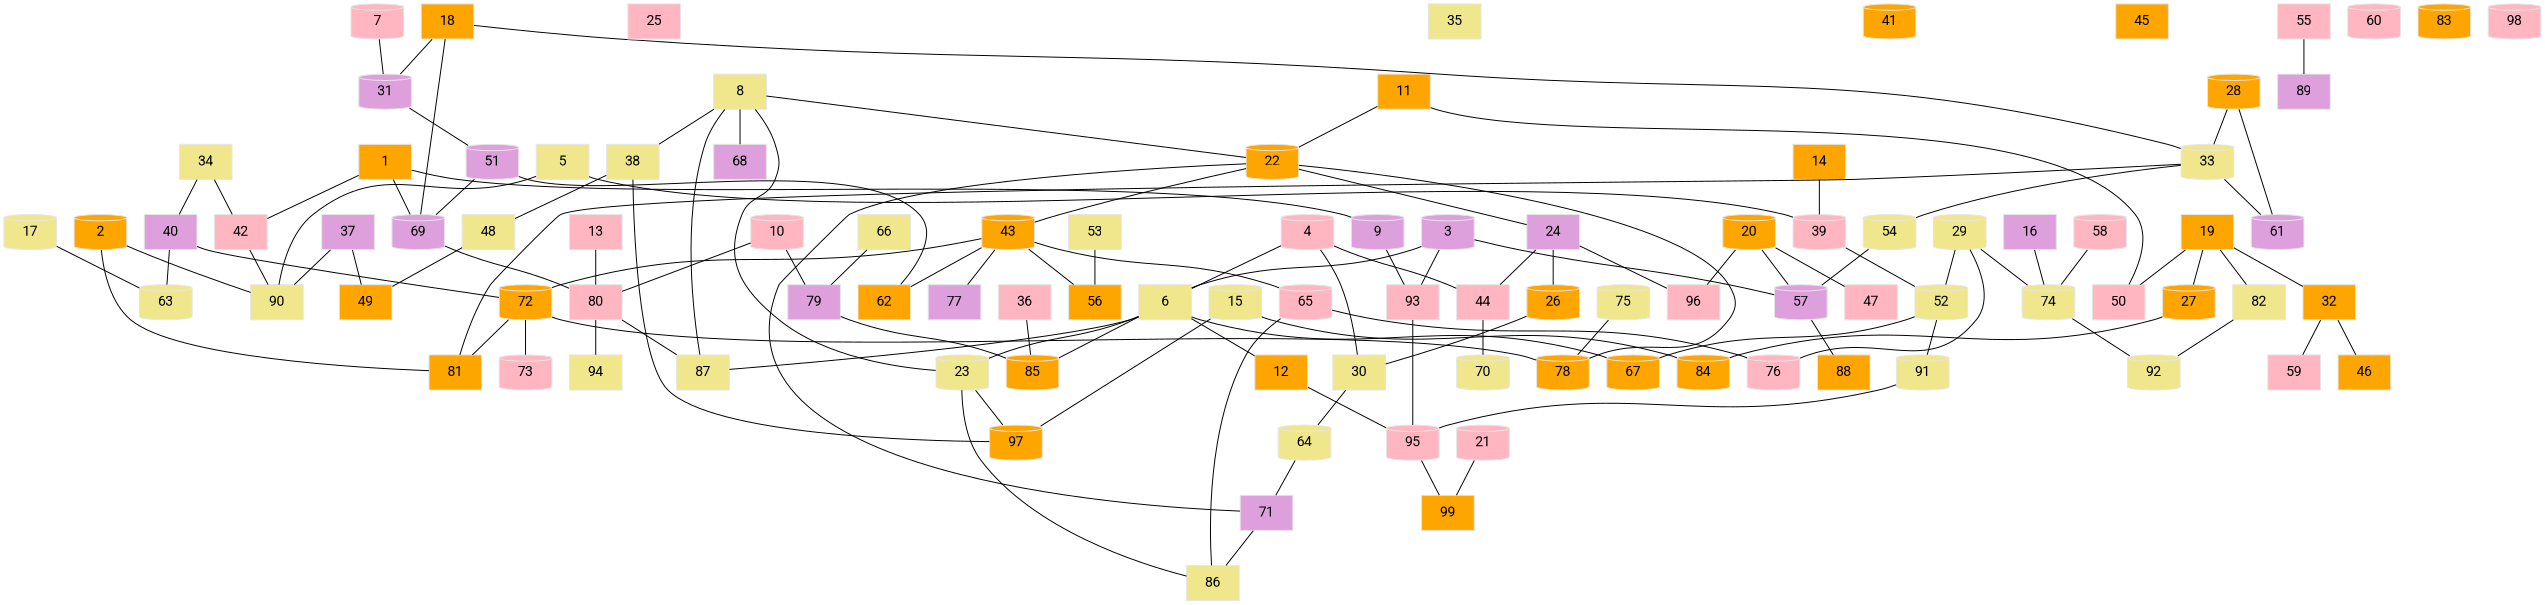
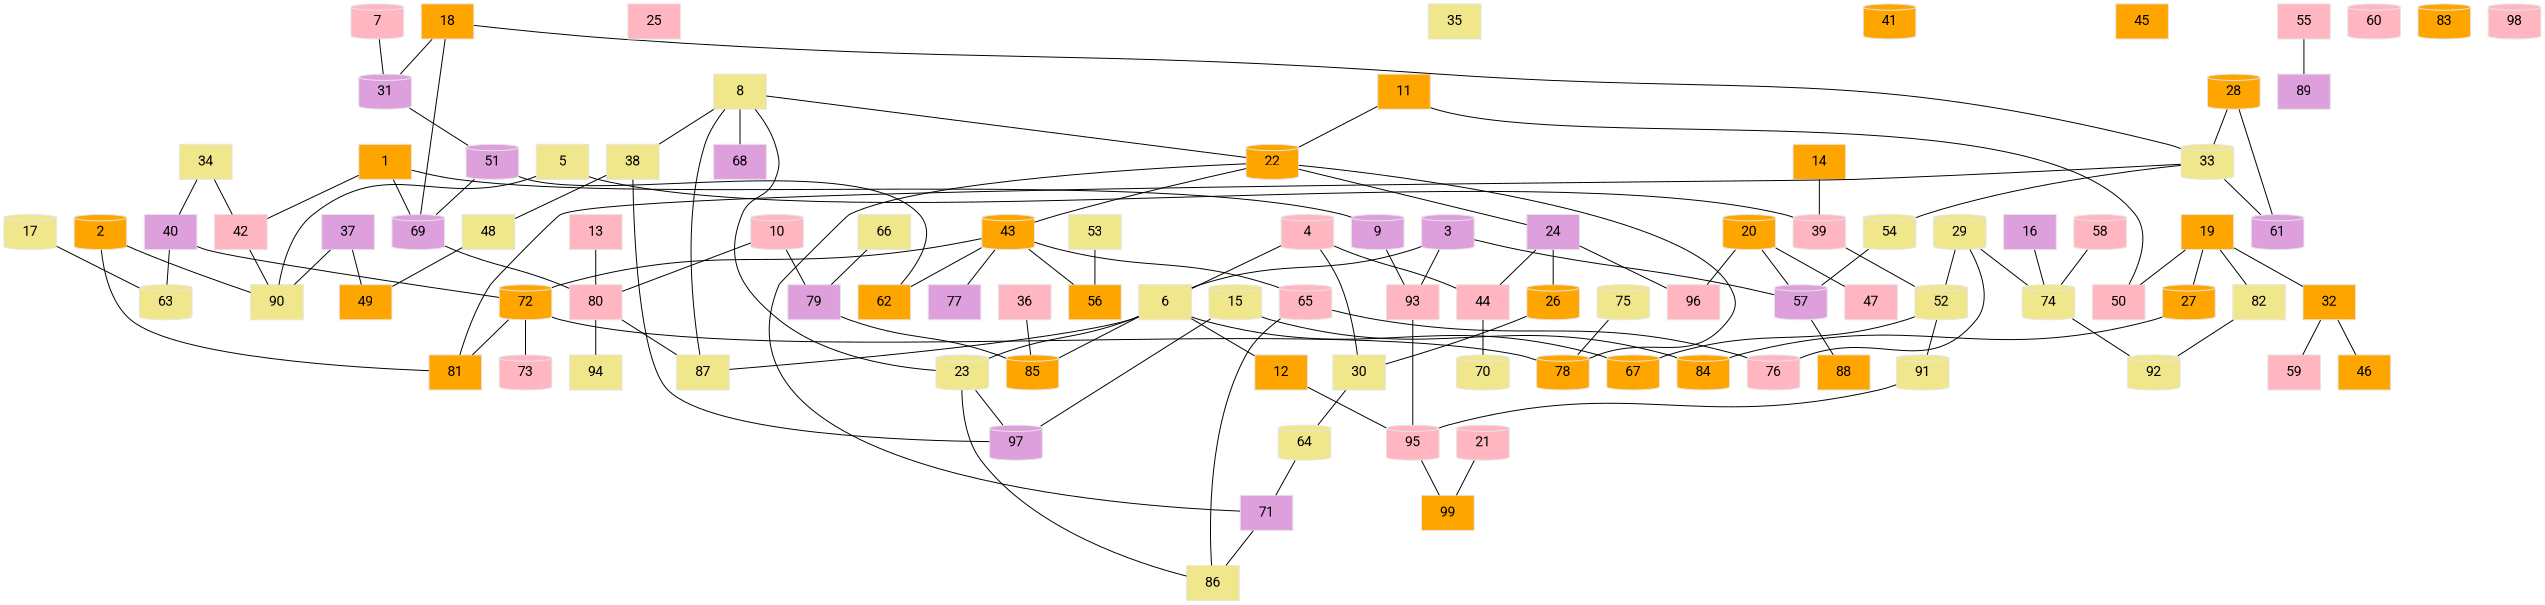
(1016, 443) -> (1016, 443)
